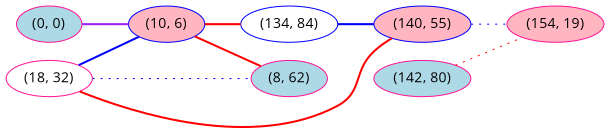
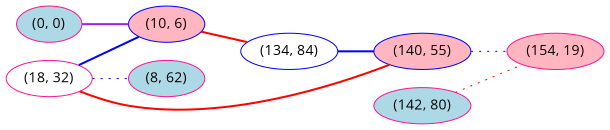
(228, 51) -> none
